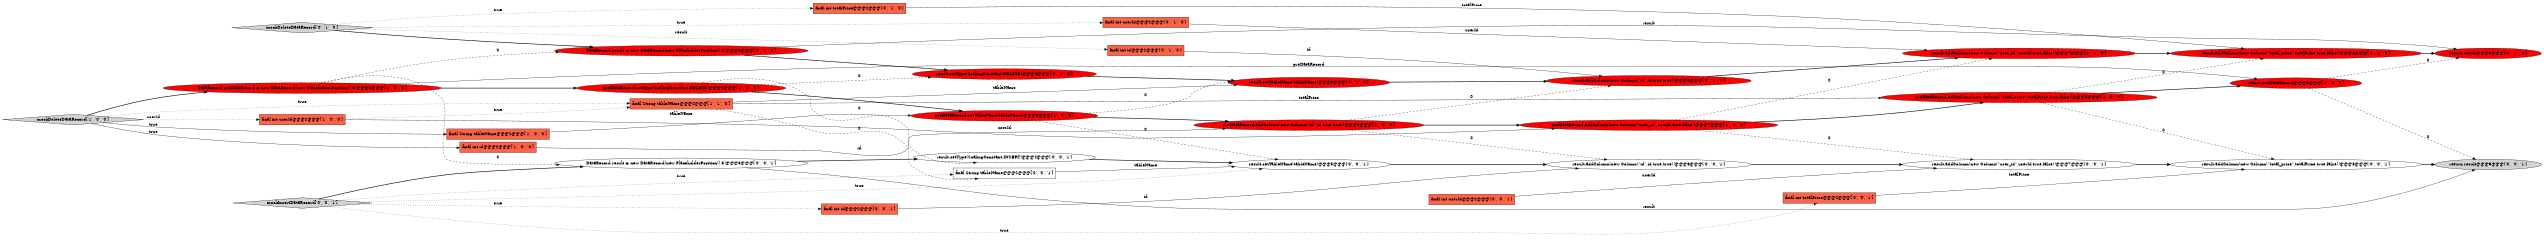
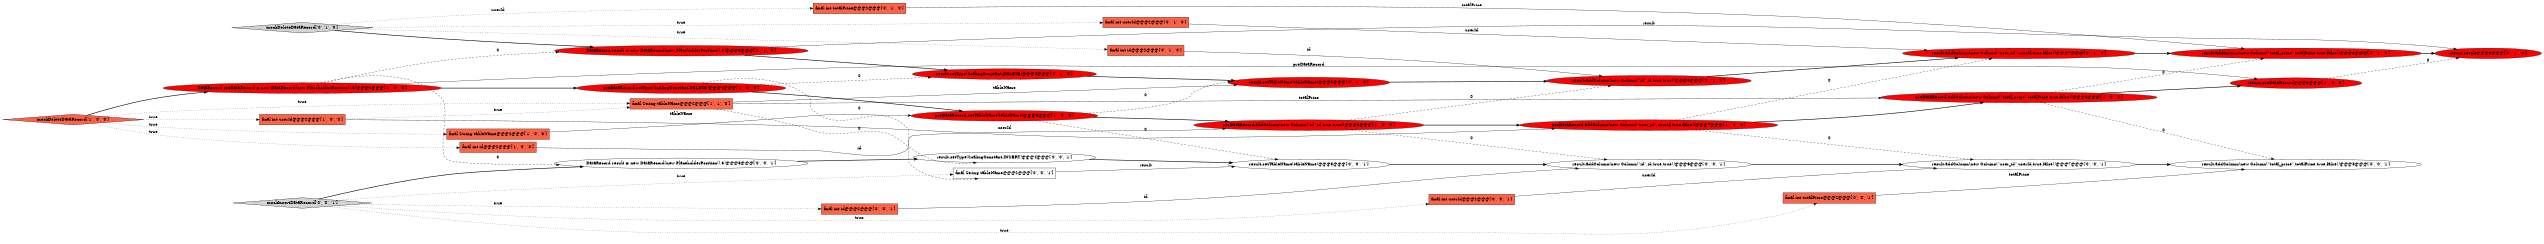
(498, 10) -> (498, 10)
(681, 33) -> (681, 33)
(153, 117) -> (153, 117)
(73, 120) -> (73, 120)
(273, 132) -> (273, 132)
(273, 144) -> (273, 144)
(2488, 164) -> none
(1146, 166) -> (1146, 166)
(809, 191) -> (882, 220)
